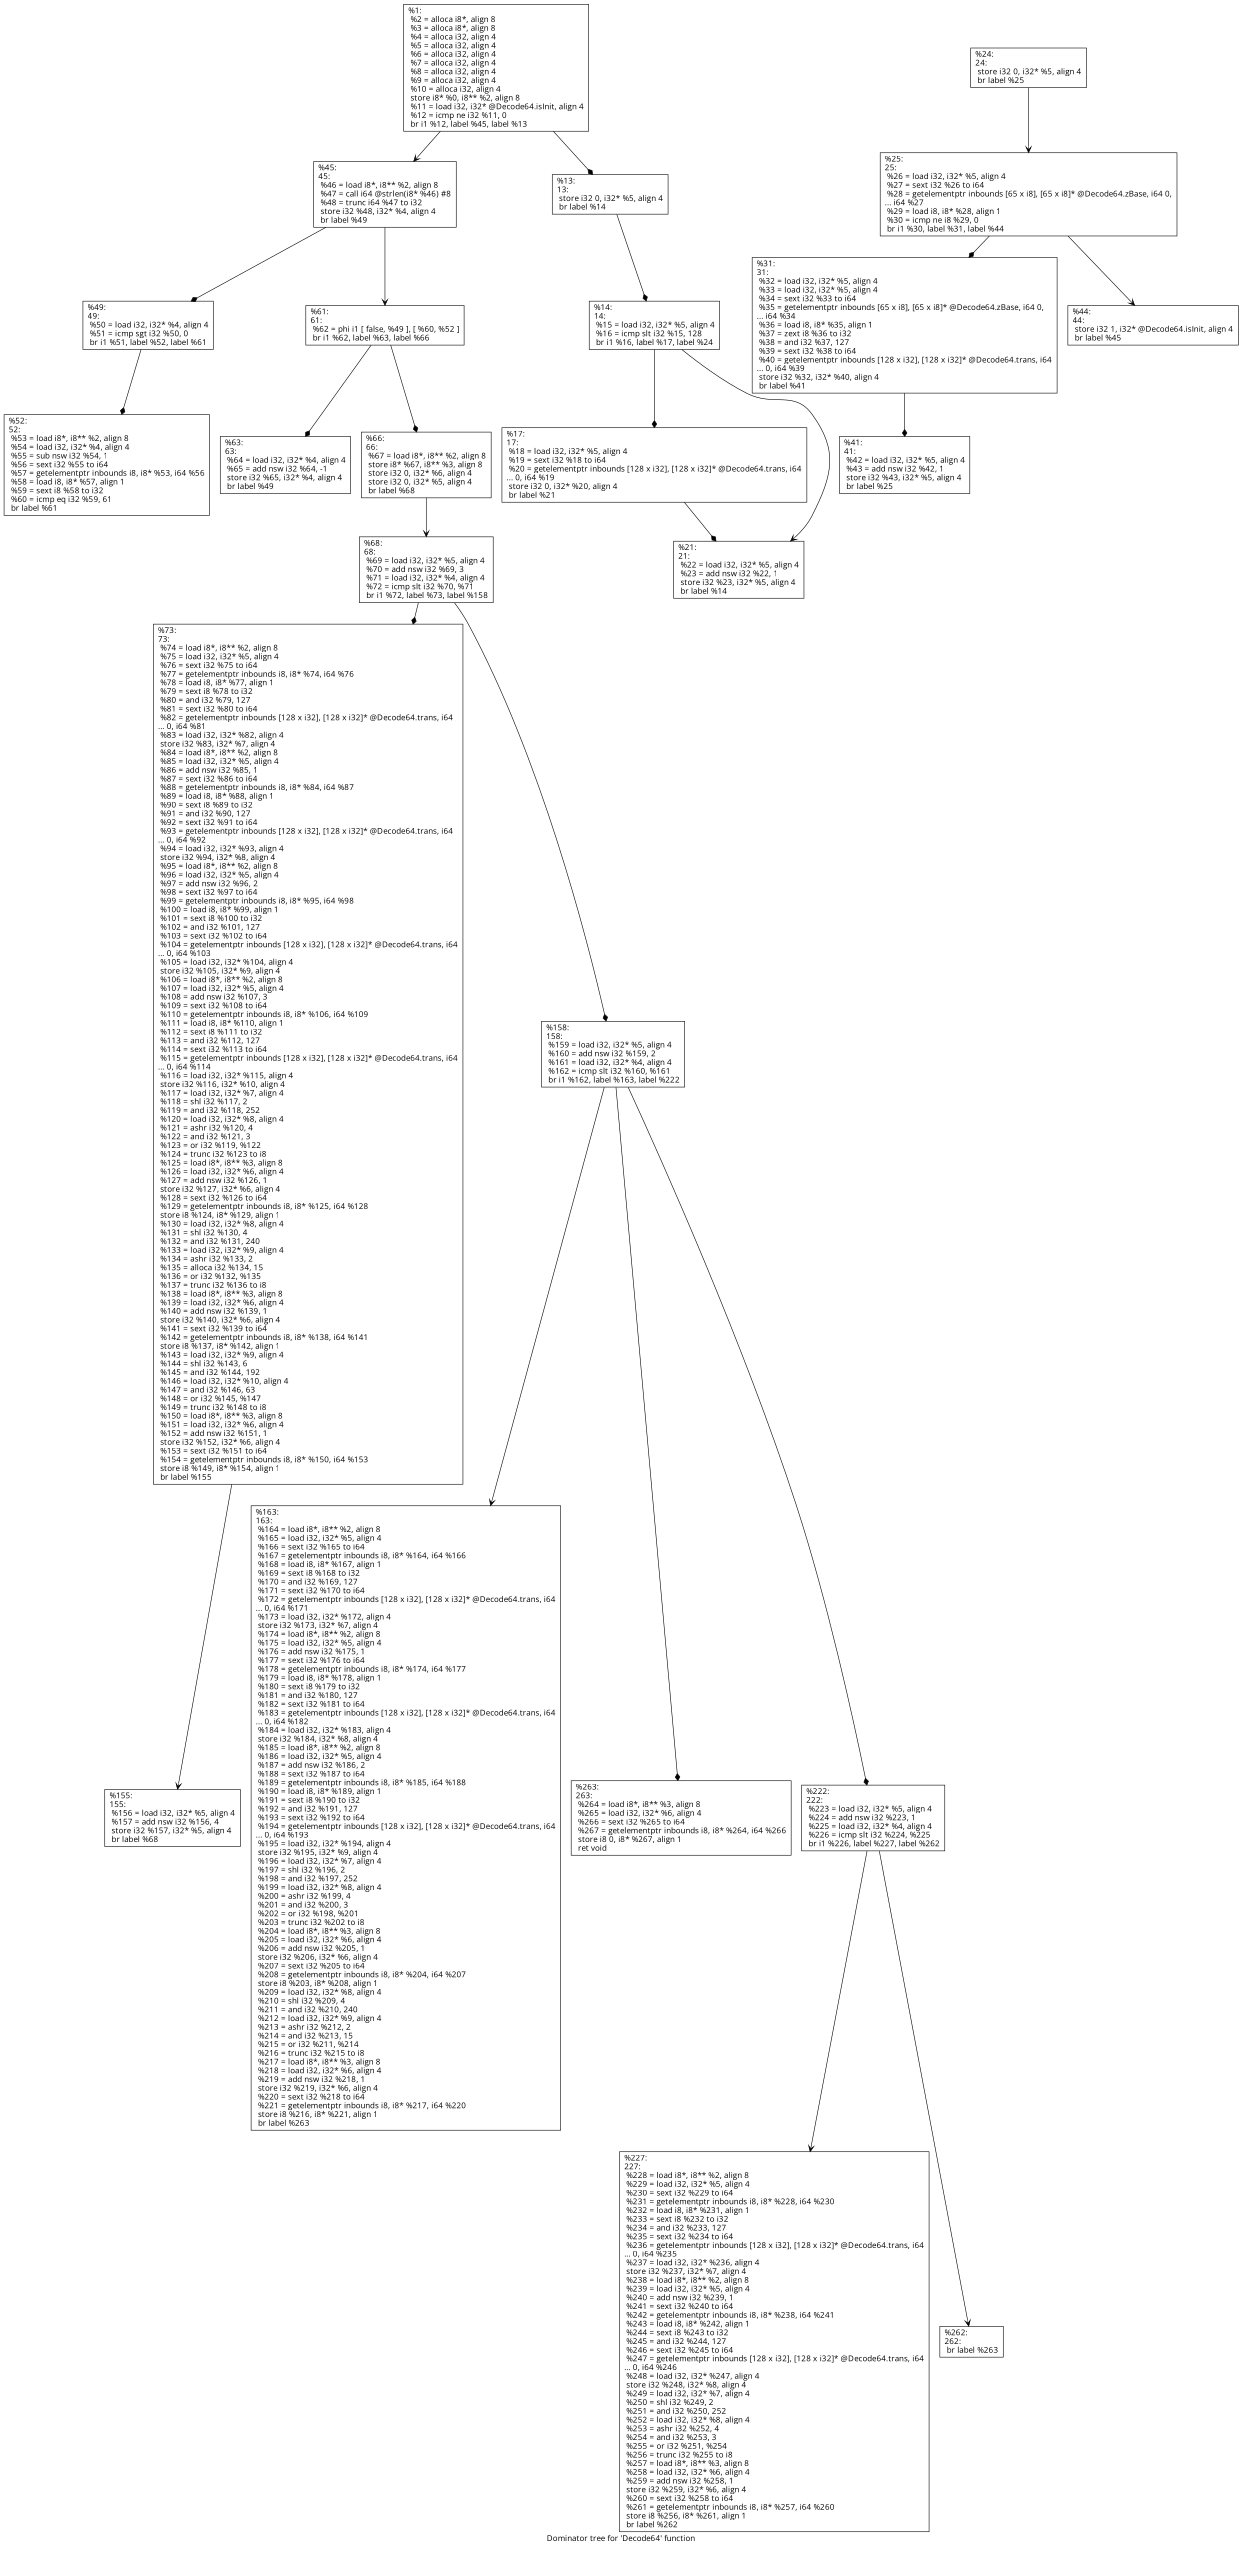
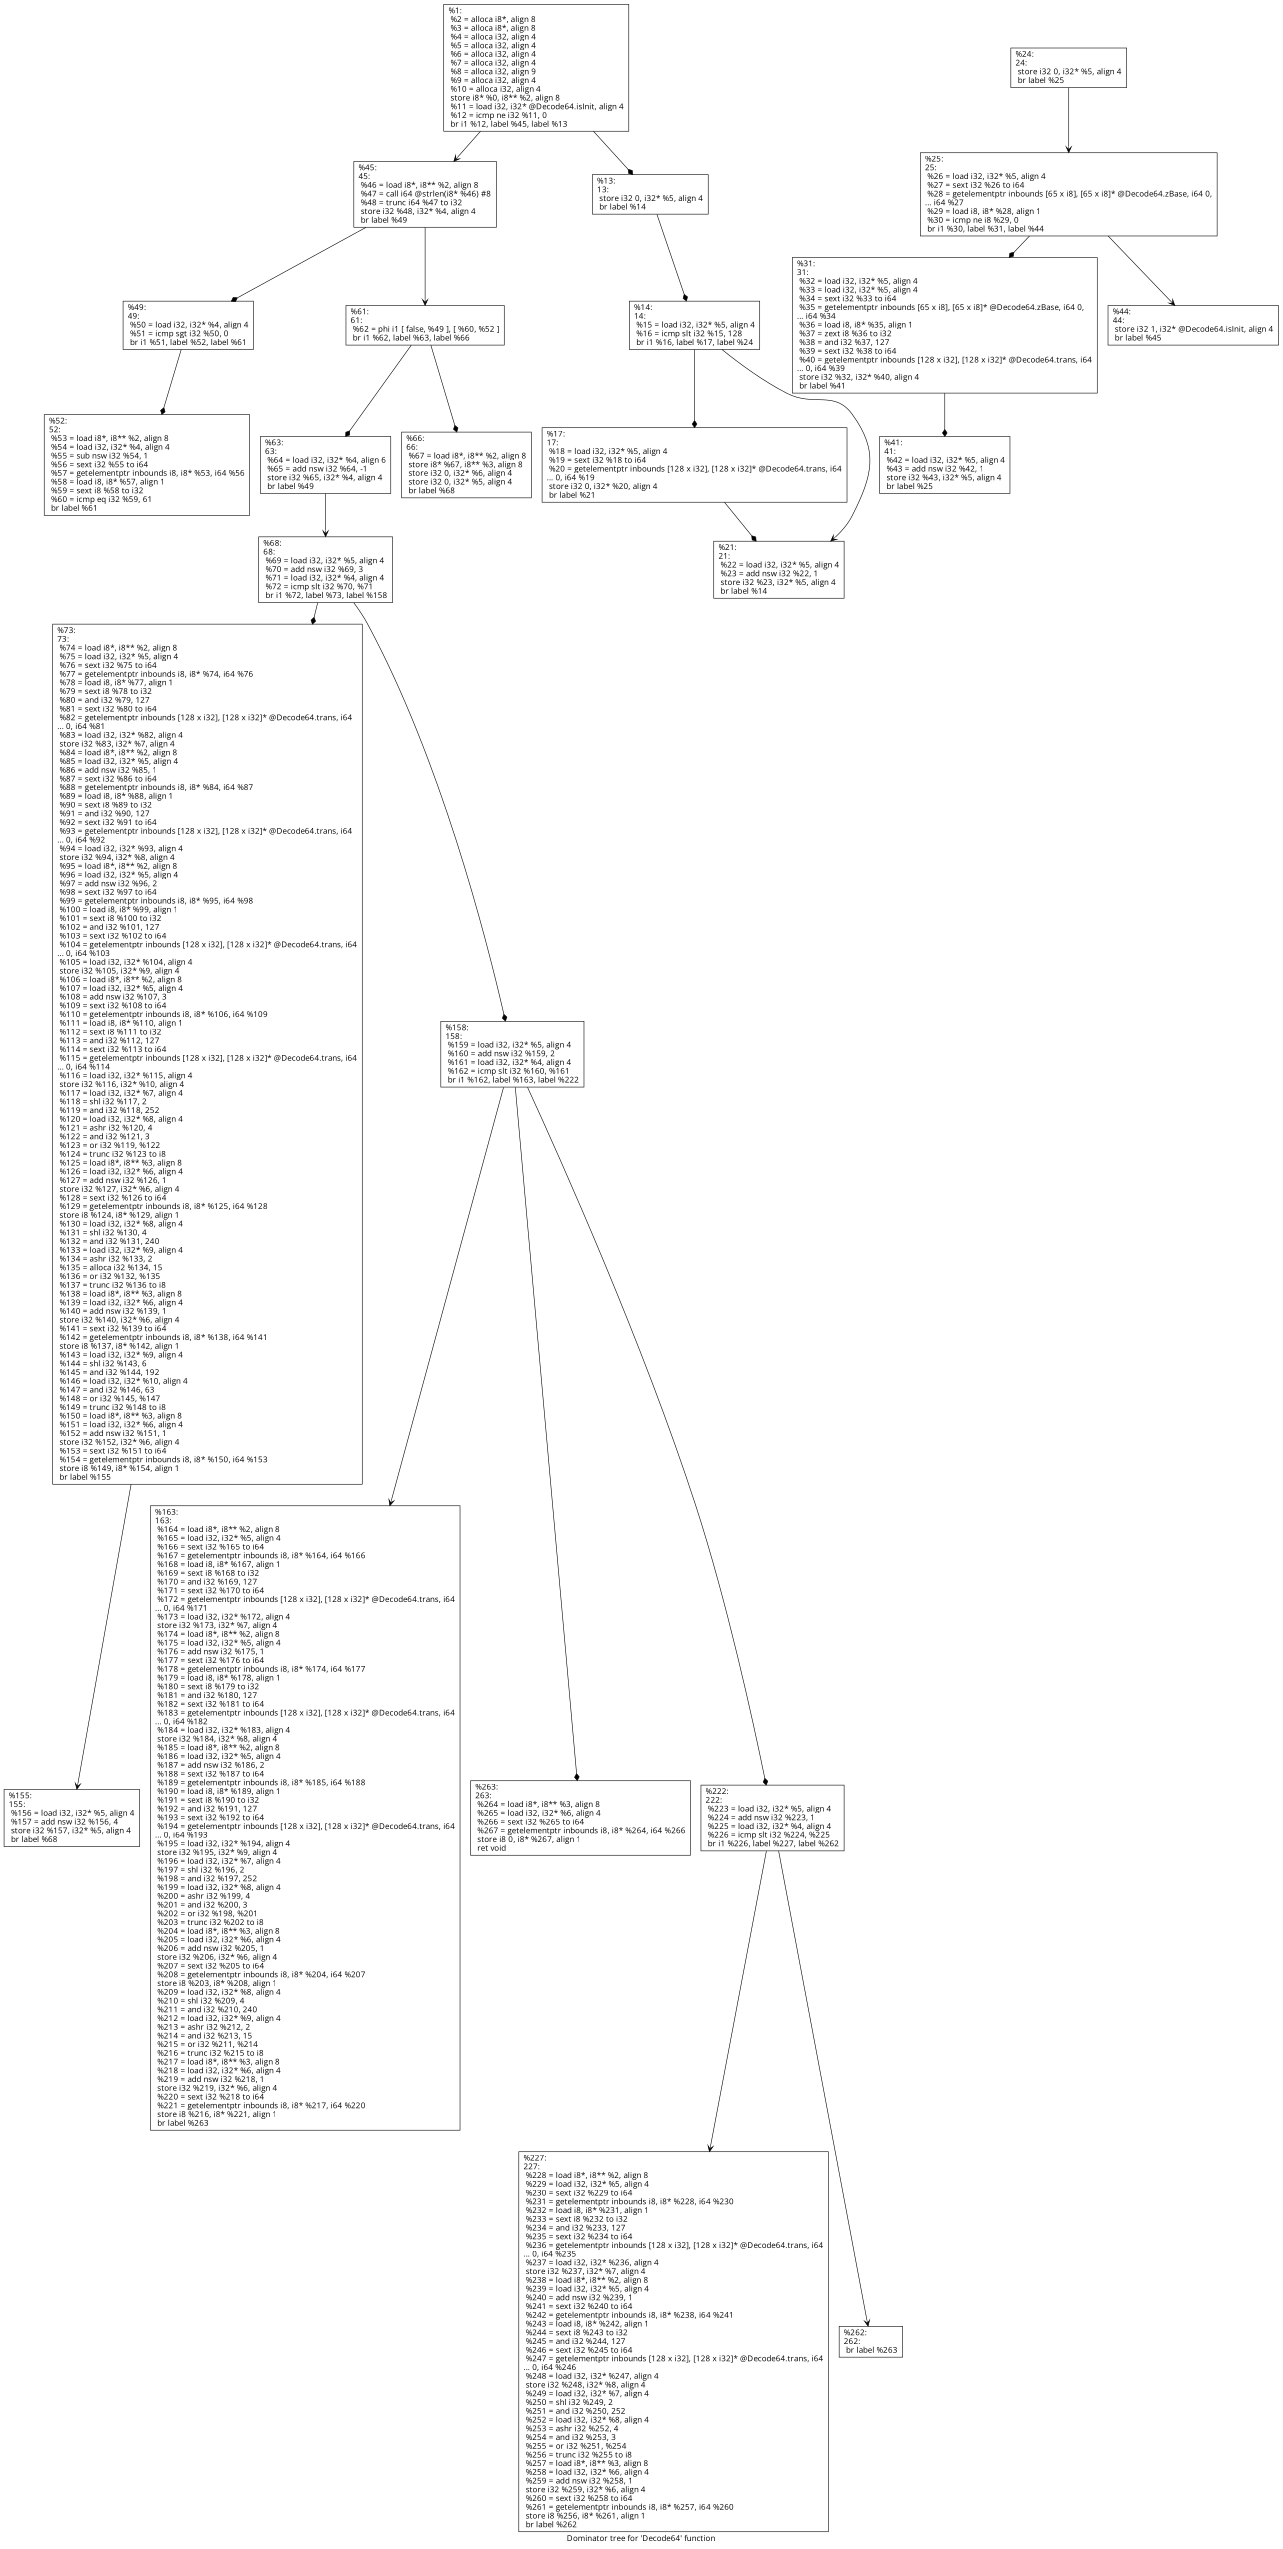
(452, 72) -> (492, 72)
(285, 460) -> (326, 460)
(426, 514) -> (326, 512)
